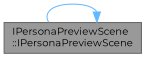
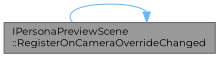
(73, 38) -> (110, 38)
